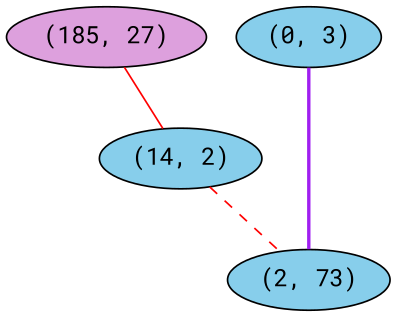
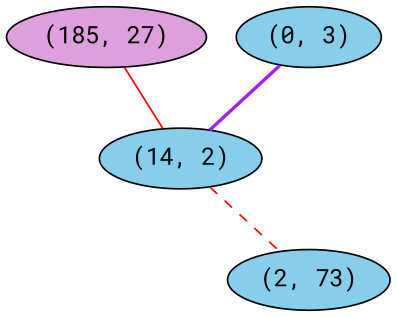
(309, 158) -> (245, 98)
